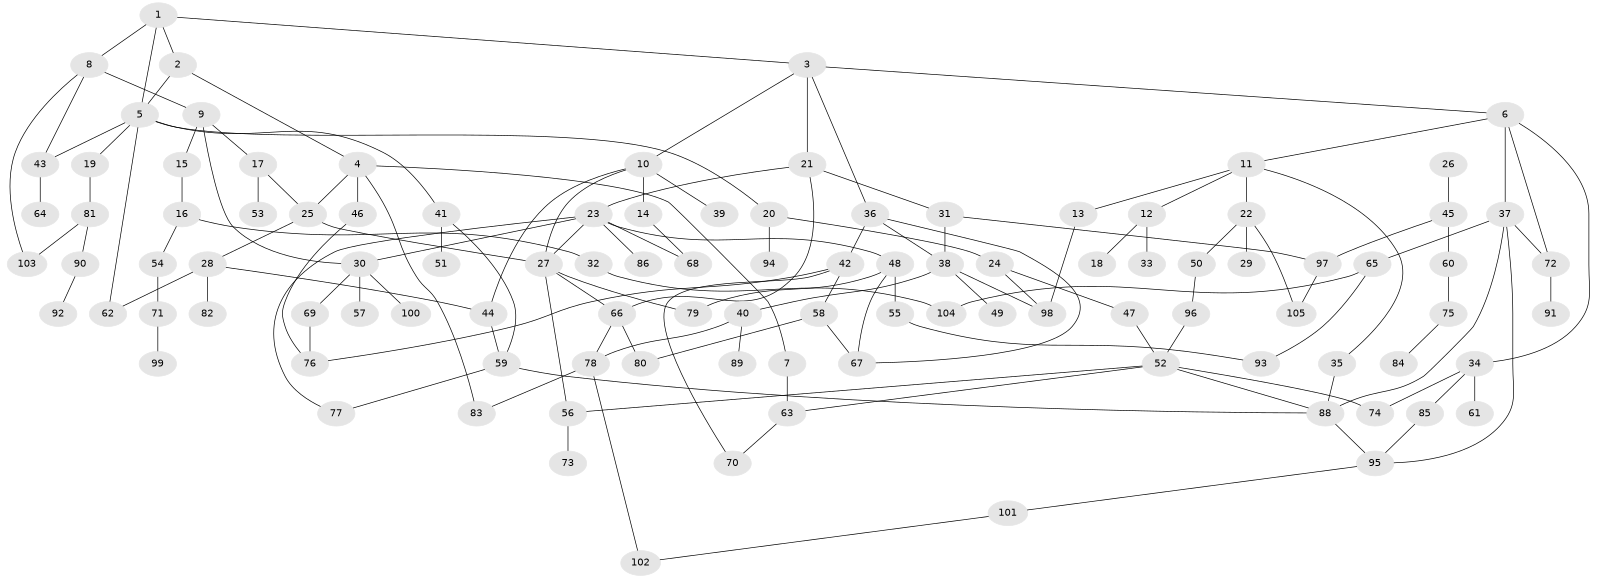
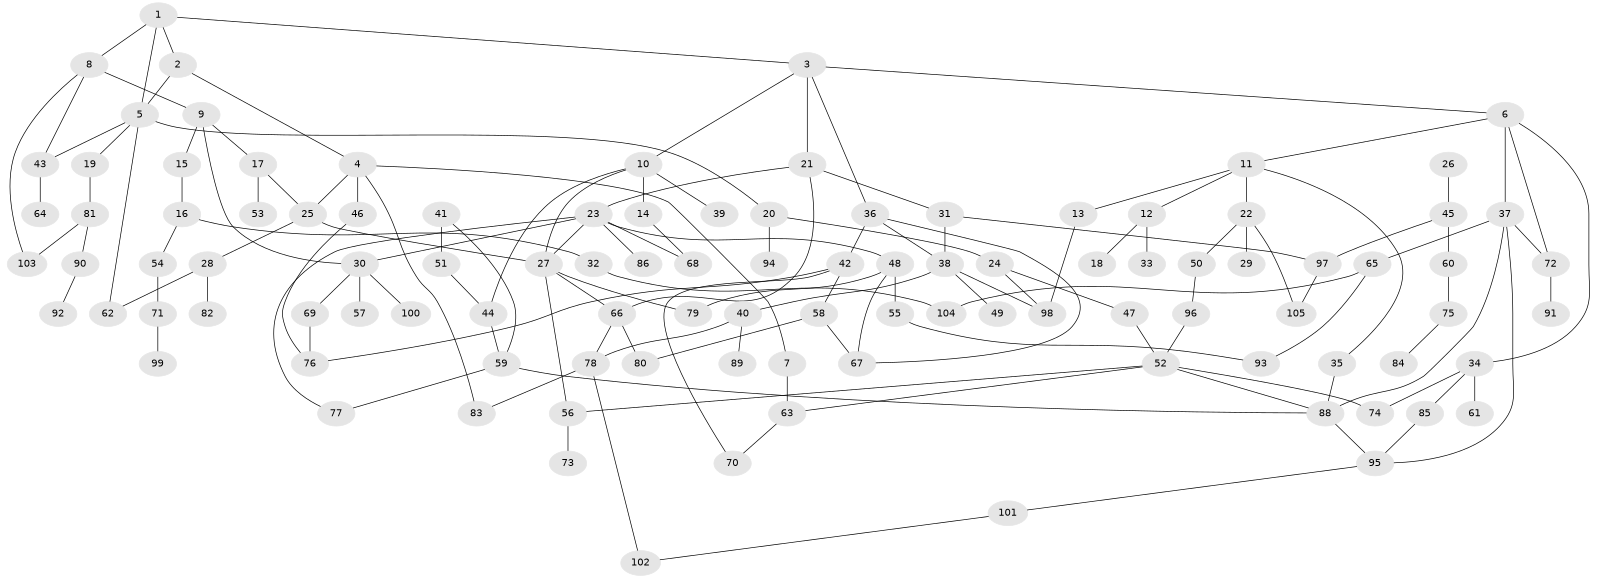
(352, 139) -> none
(349, 286) -> (465, 289)
